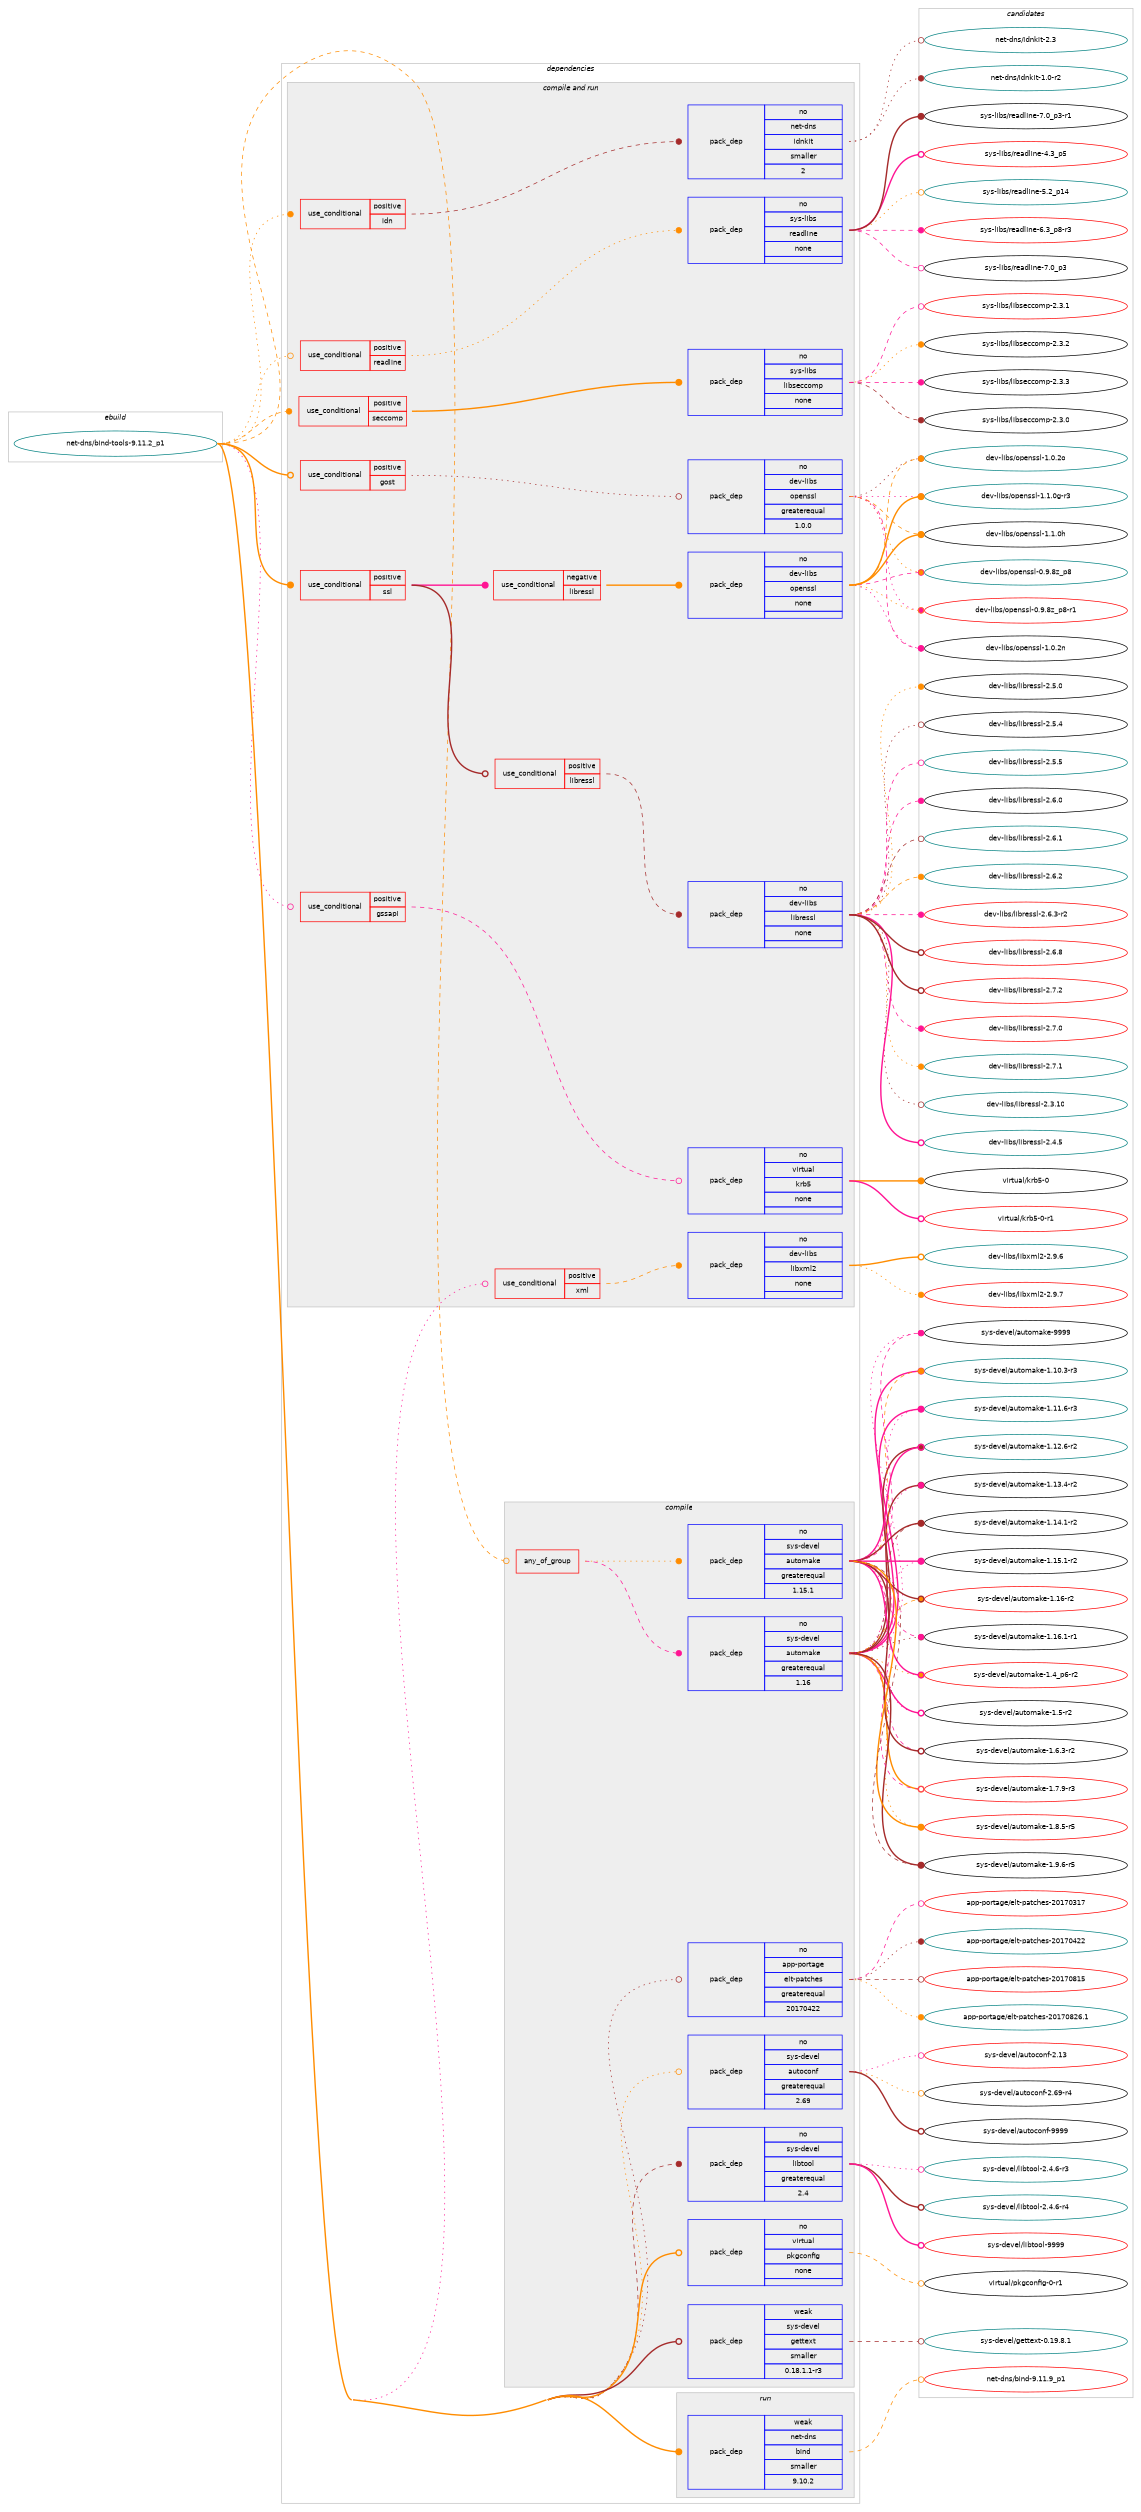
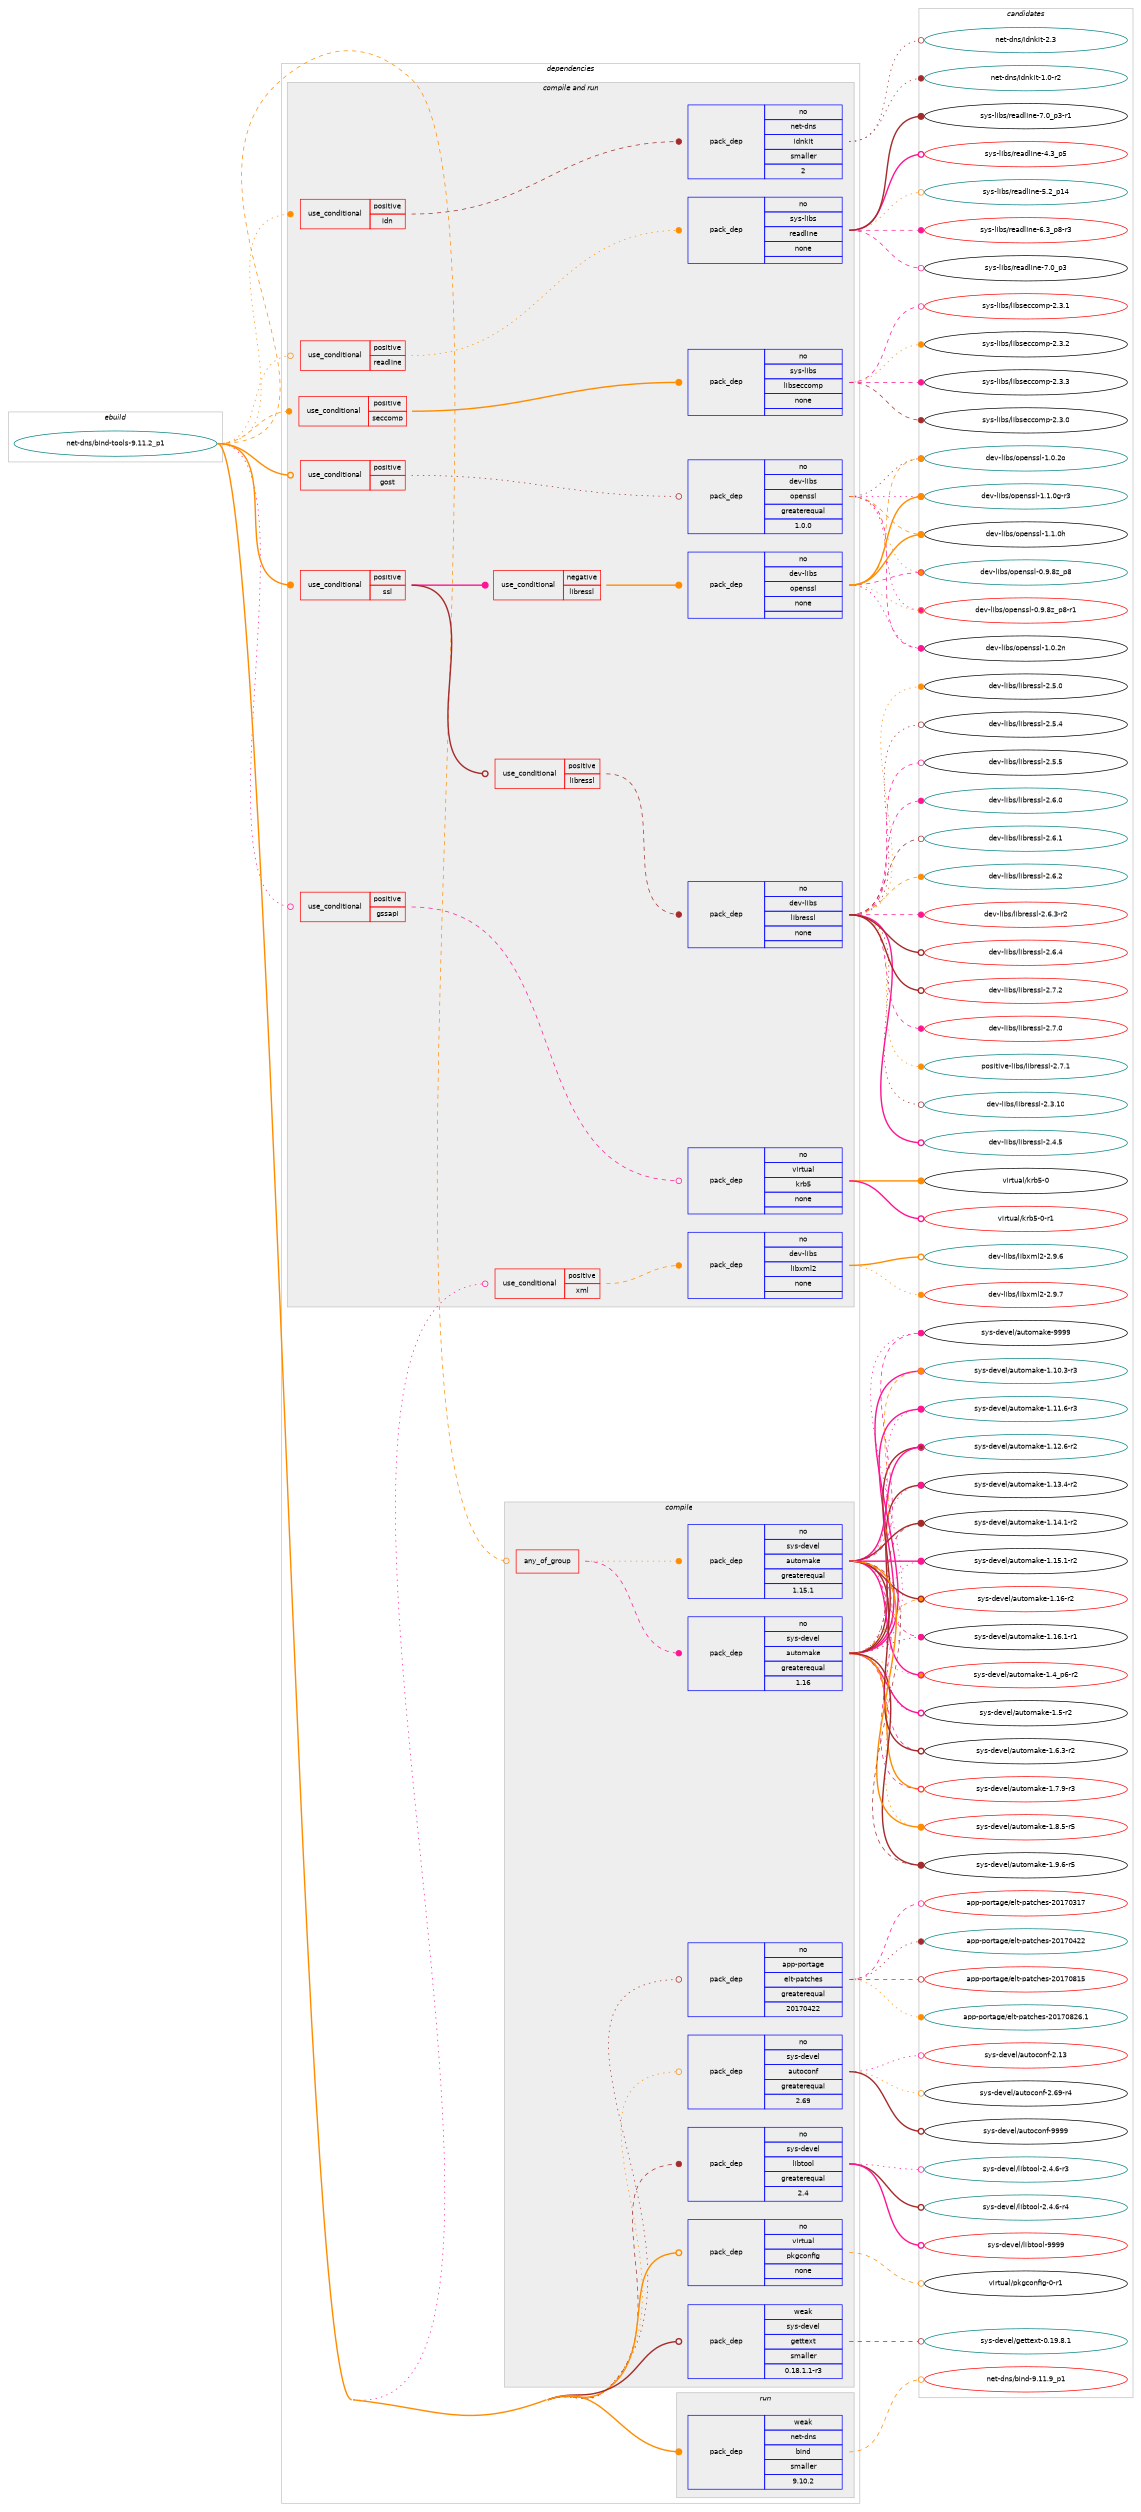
(1026, 763) -> (1026, 763)
(1026, 801) -> (1026, 801)
(1026, 953) -> (1026, 953)
(1026, 1067) -> (1026, 1067)
